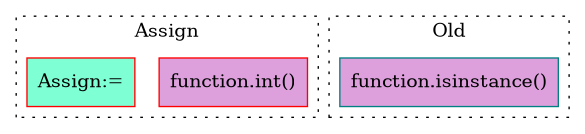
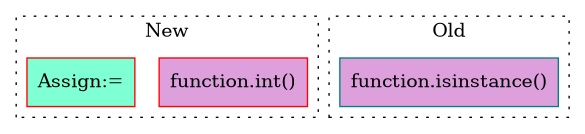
(167, 32) -> (167, 32)
